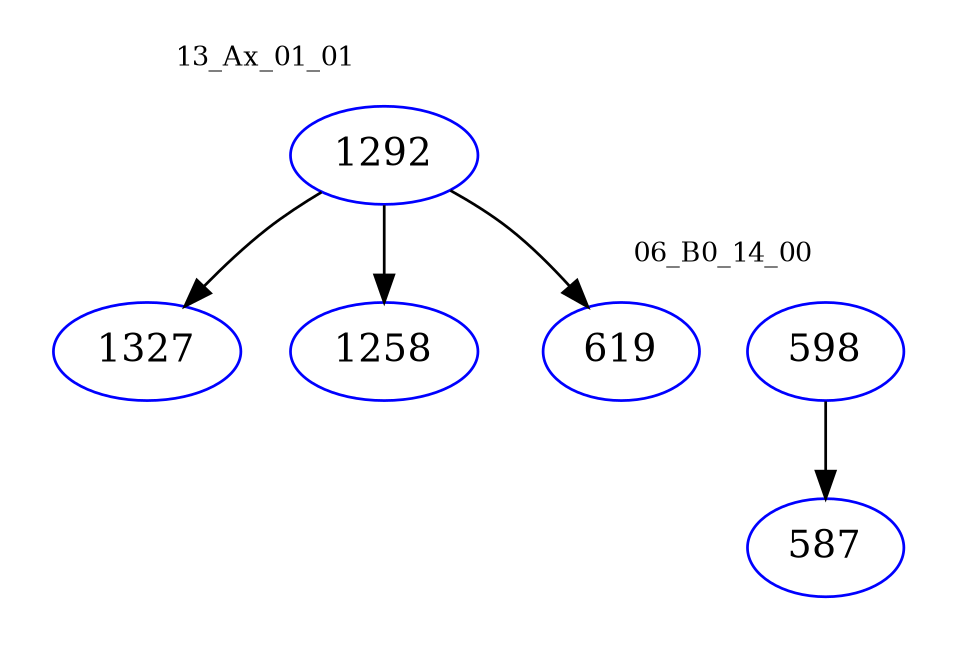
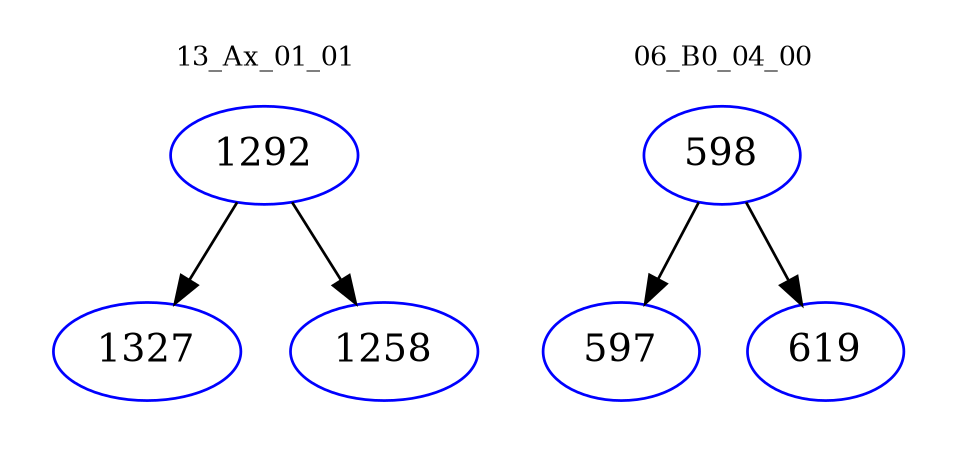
(538, 253) -> (767, 241)
(723, 255) -> (723, 59)
(826, 548) -> (621, 352)
